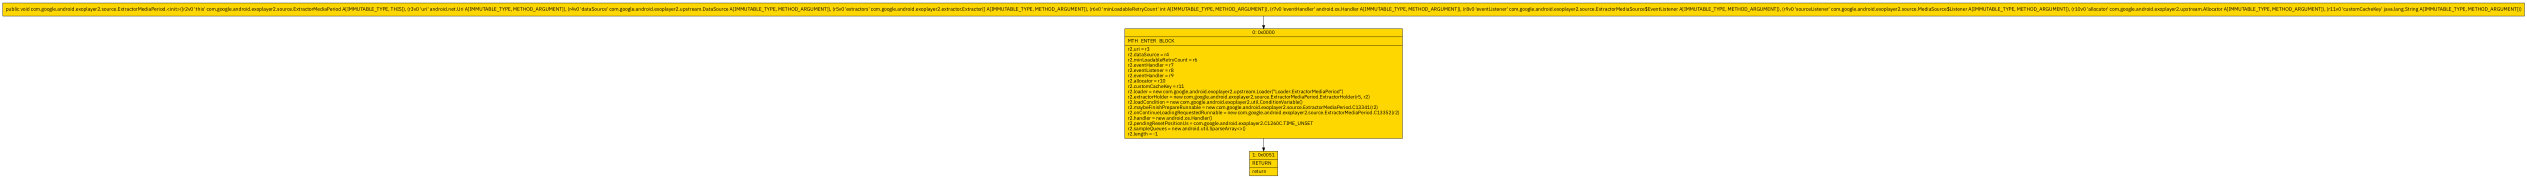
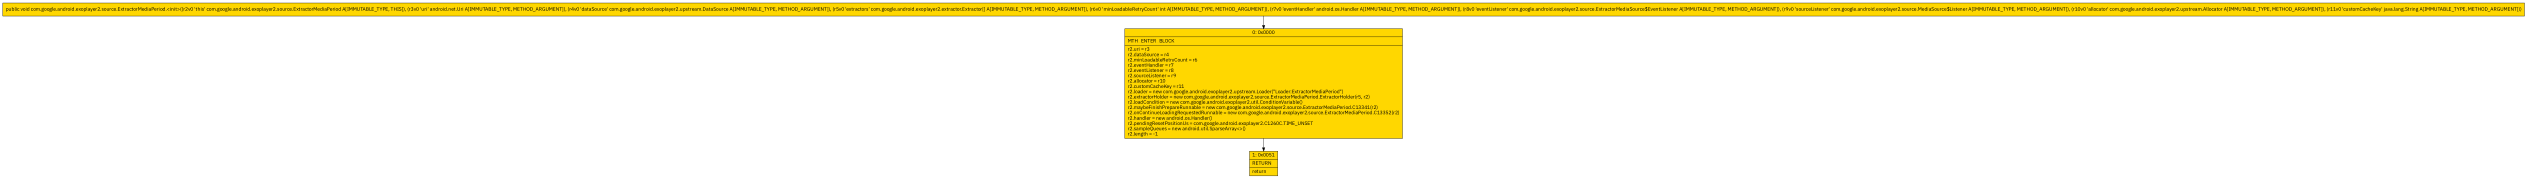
(1151, 76) -> (1152, 76)
